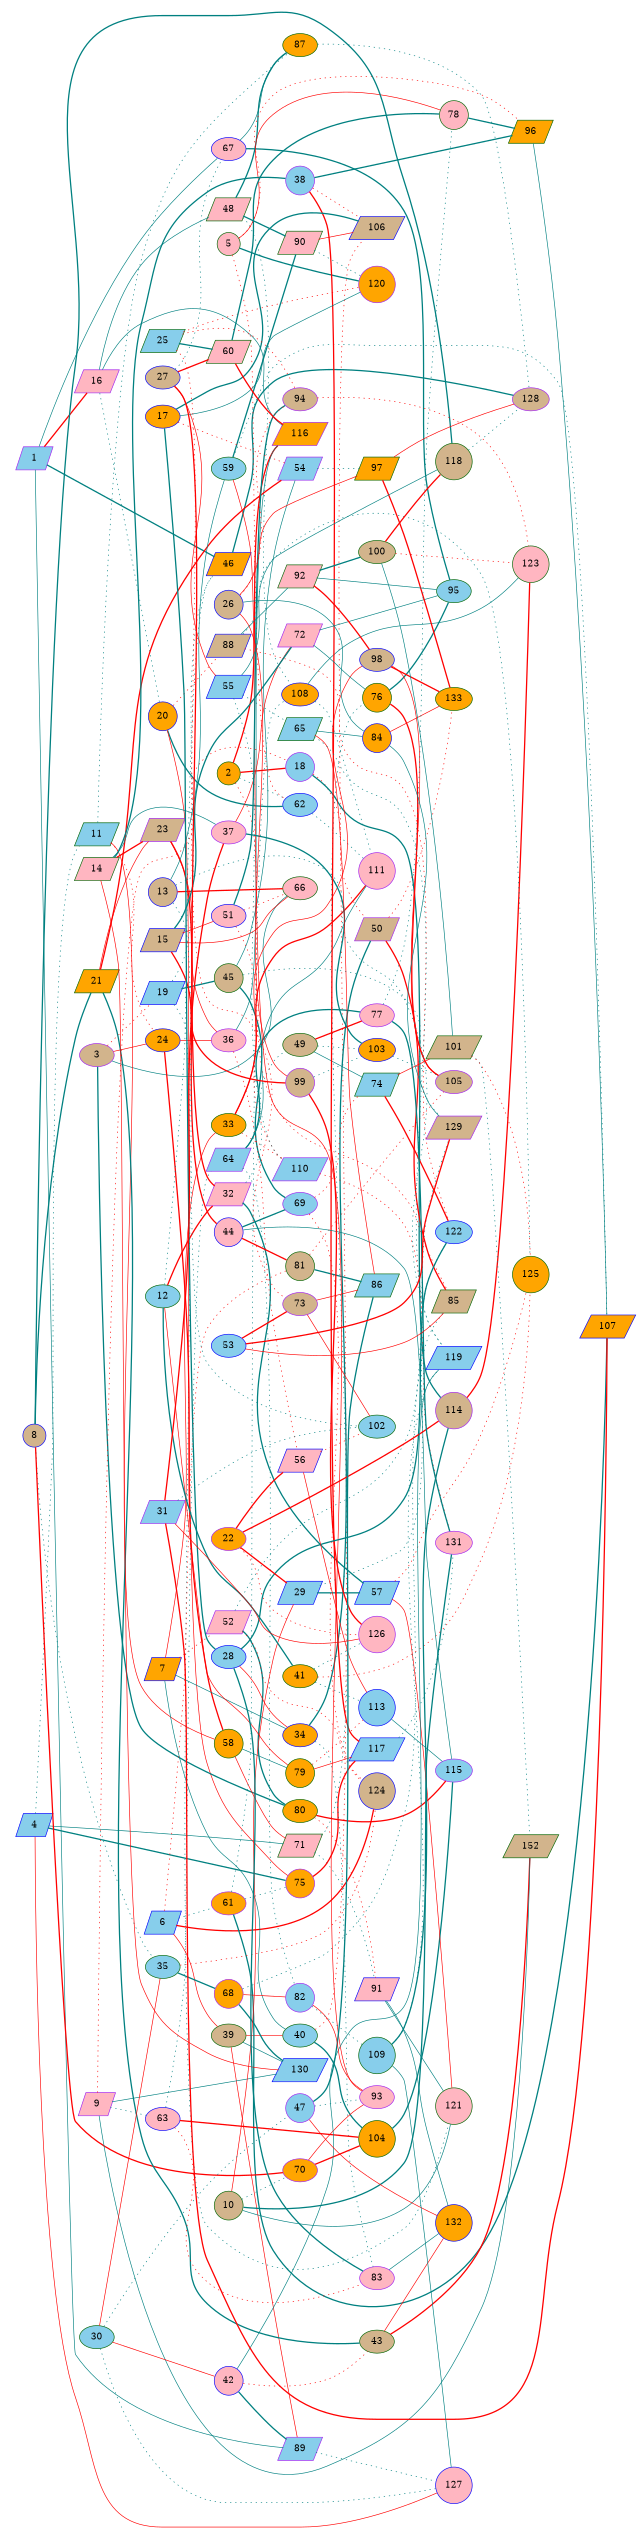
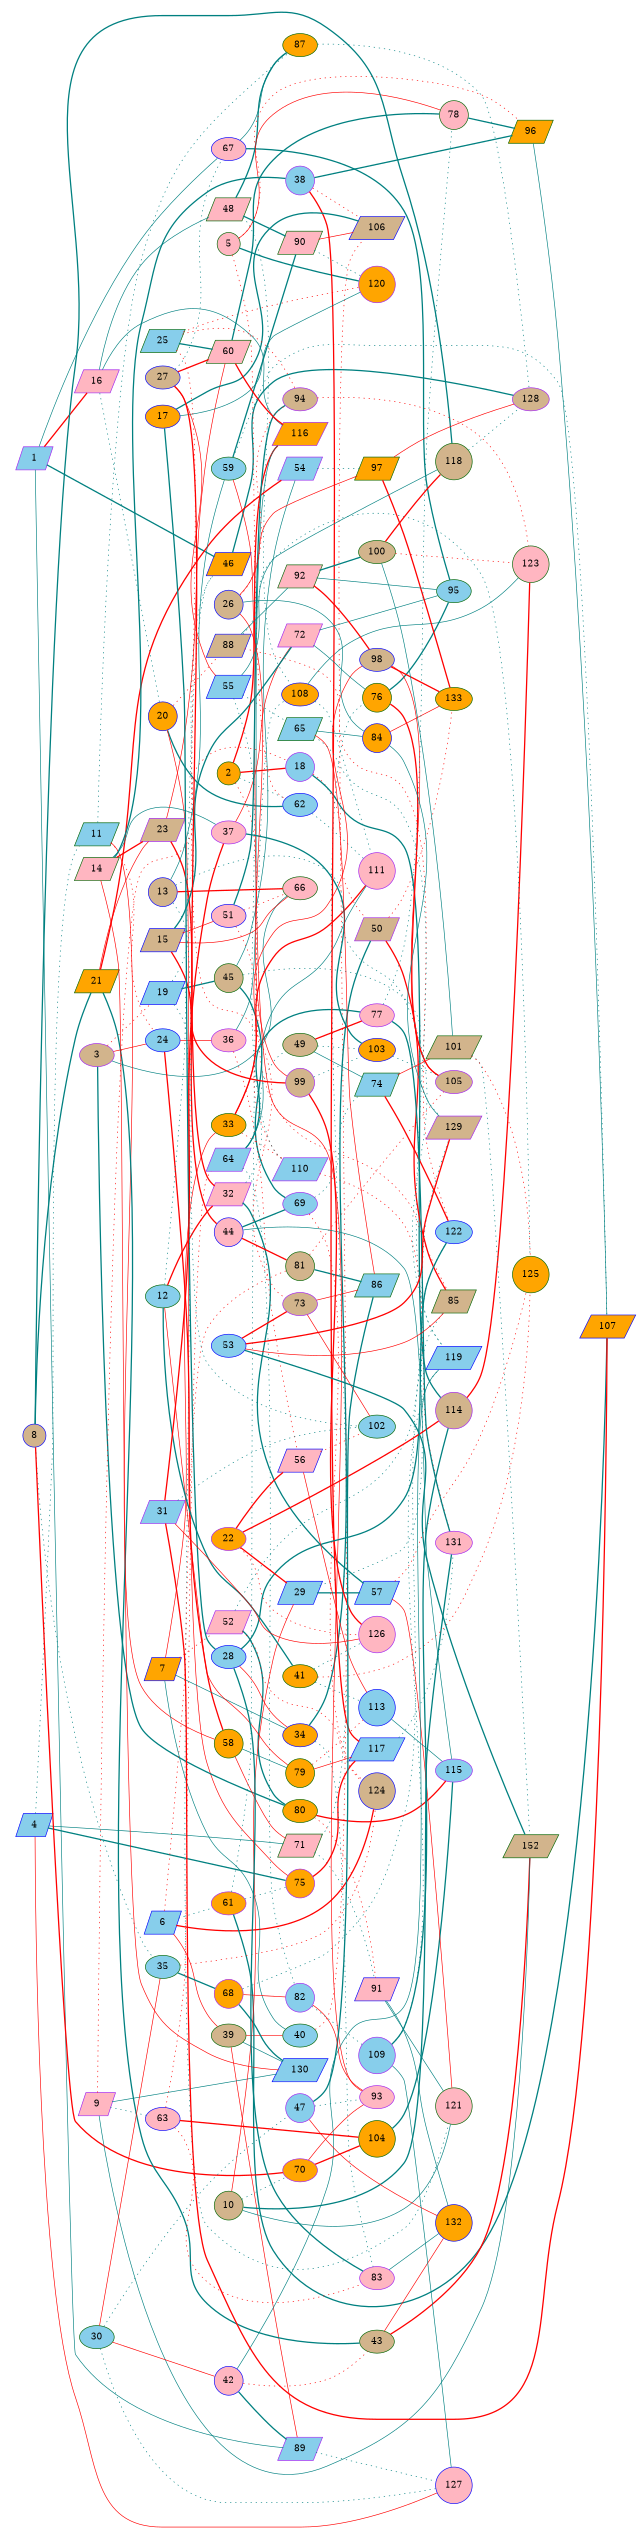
(231, 443) -> none
(192, 938) -> (196, 591)
(163, 1040) -> (163, 1040)
(339, 1148) -> (339, 1148)
none -> (435, 1588)
(189, 1639) -> (189, 1639)
(377, 2055) -> (377, 2055)
(339, 2084) -> none
